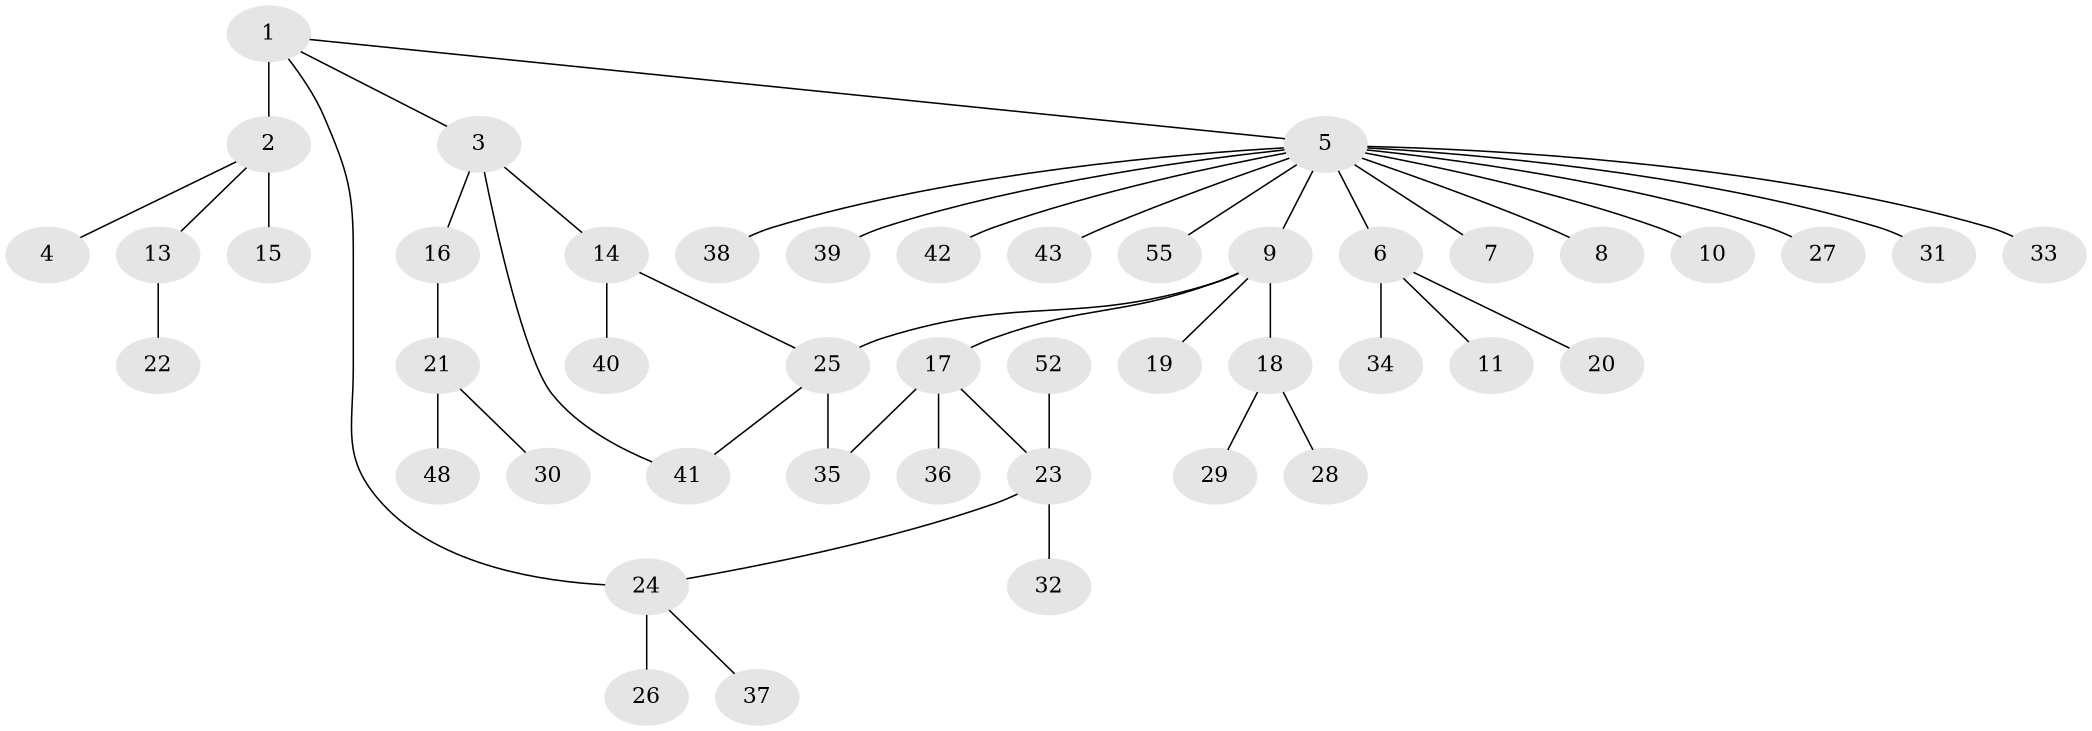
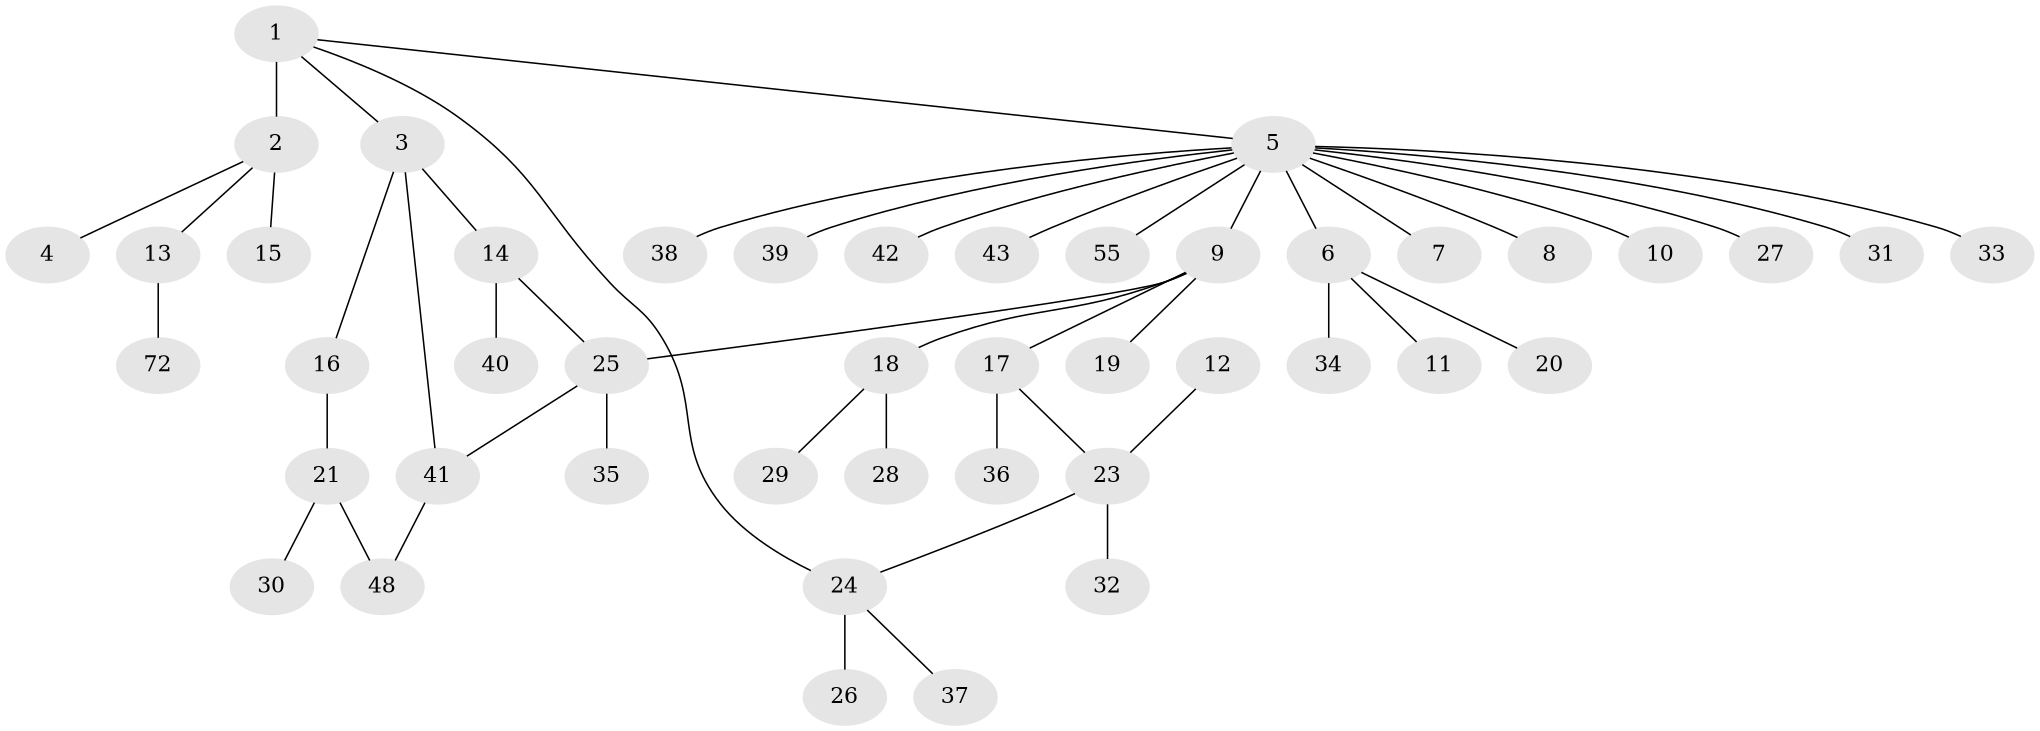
(158, 366) -> (158, 366)
(1049, 366) -> (1218, 366)
(883, 421) -> none
none -> (410, 532)
